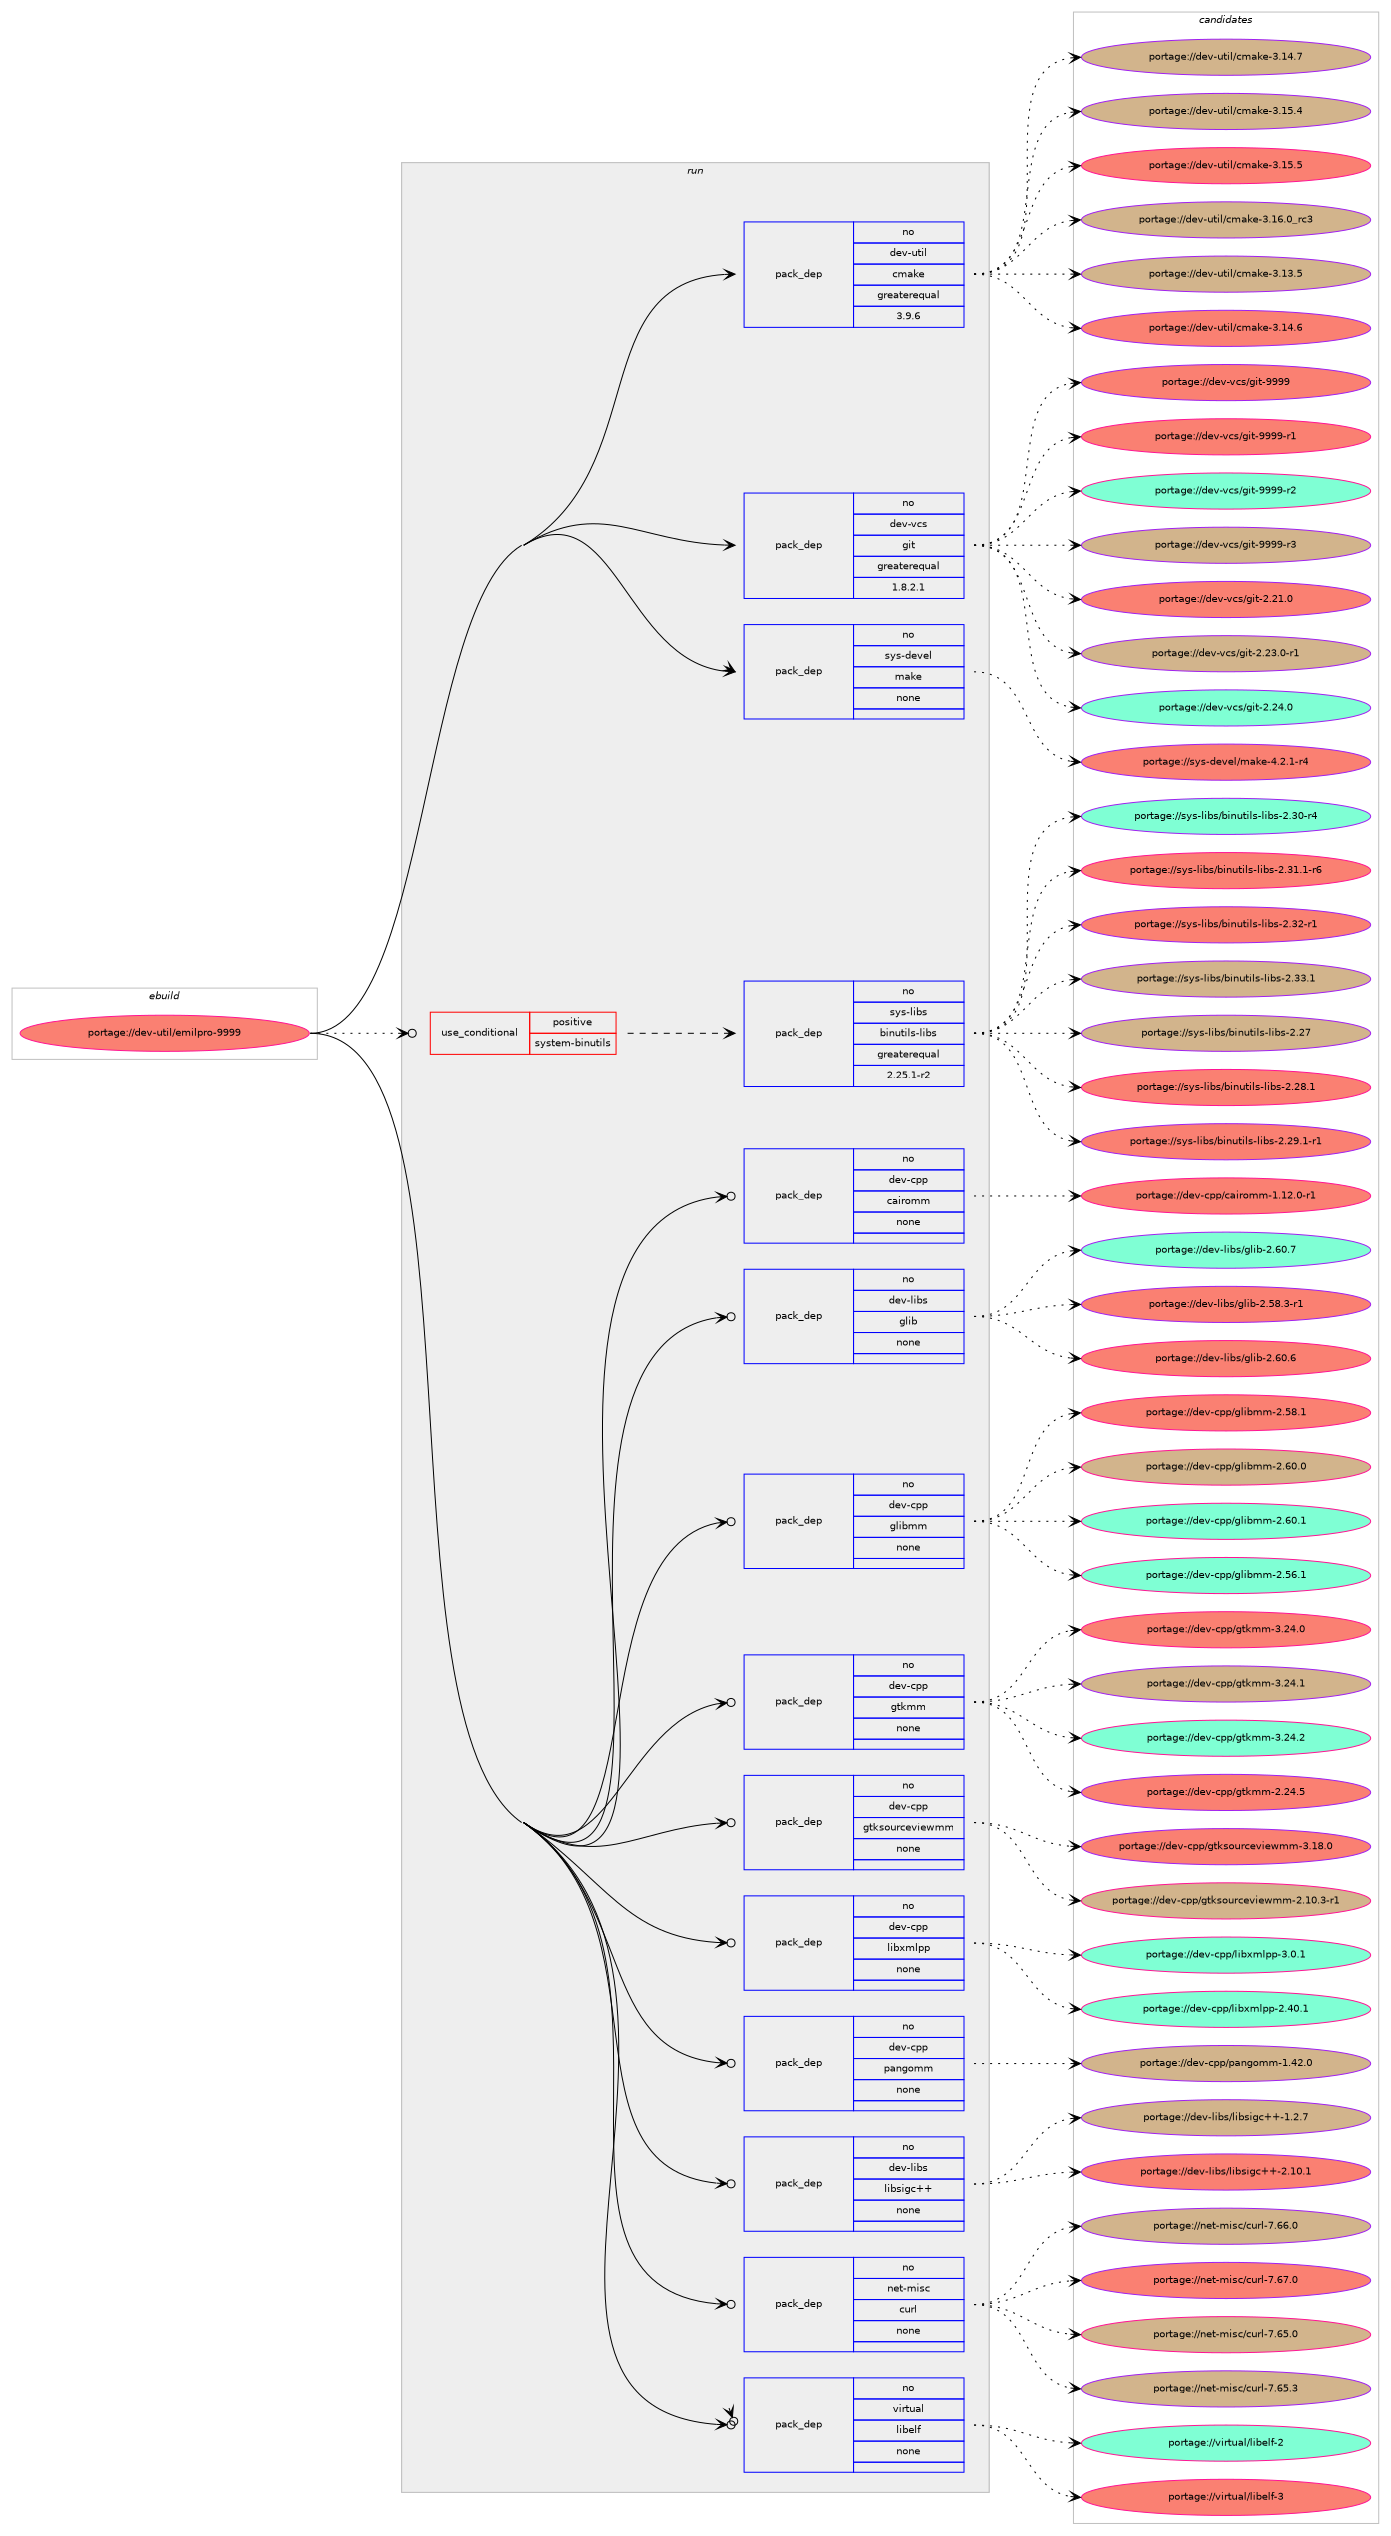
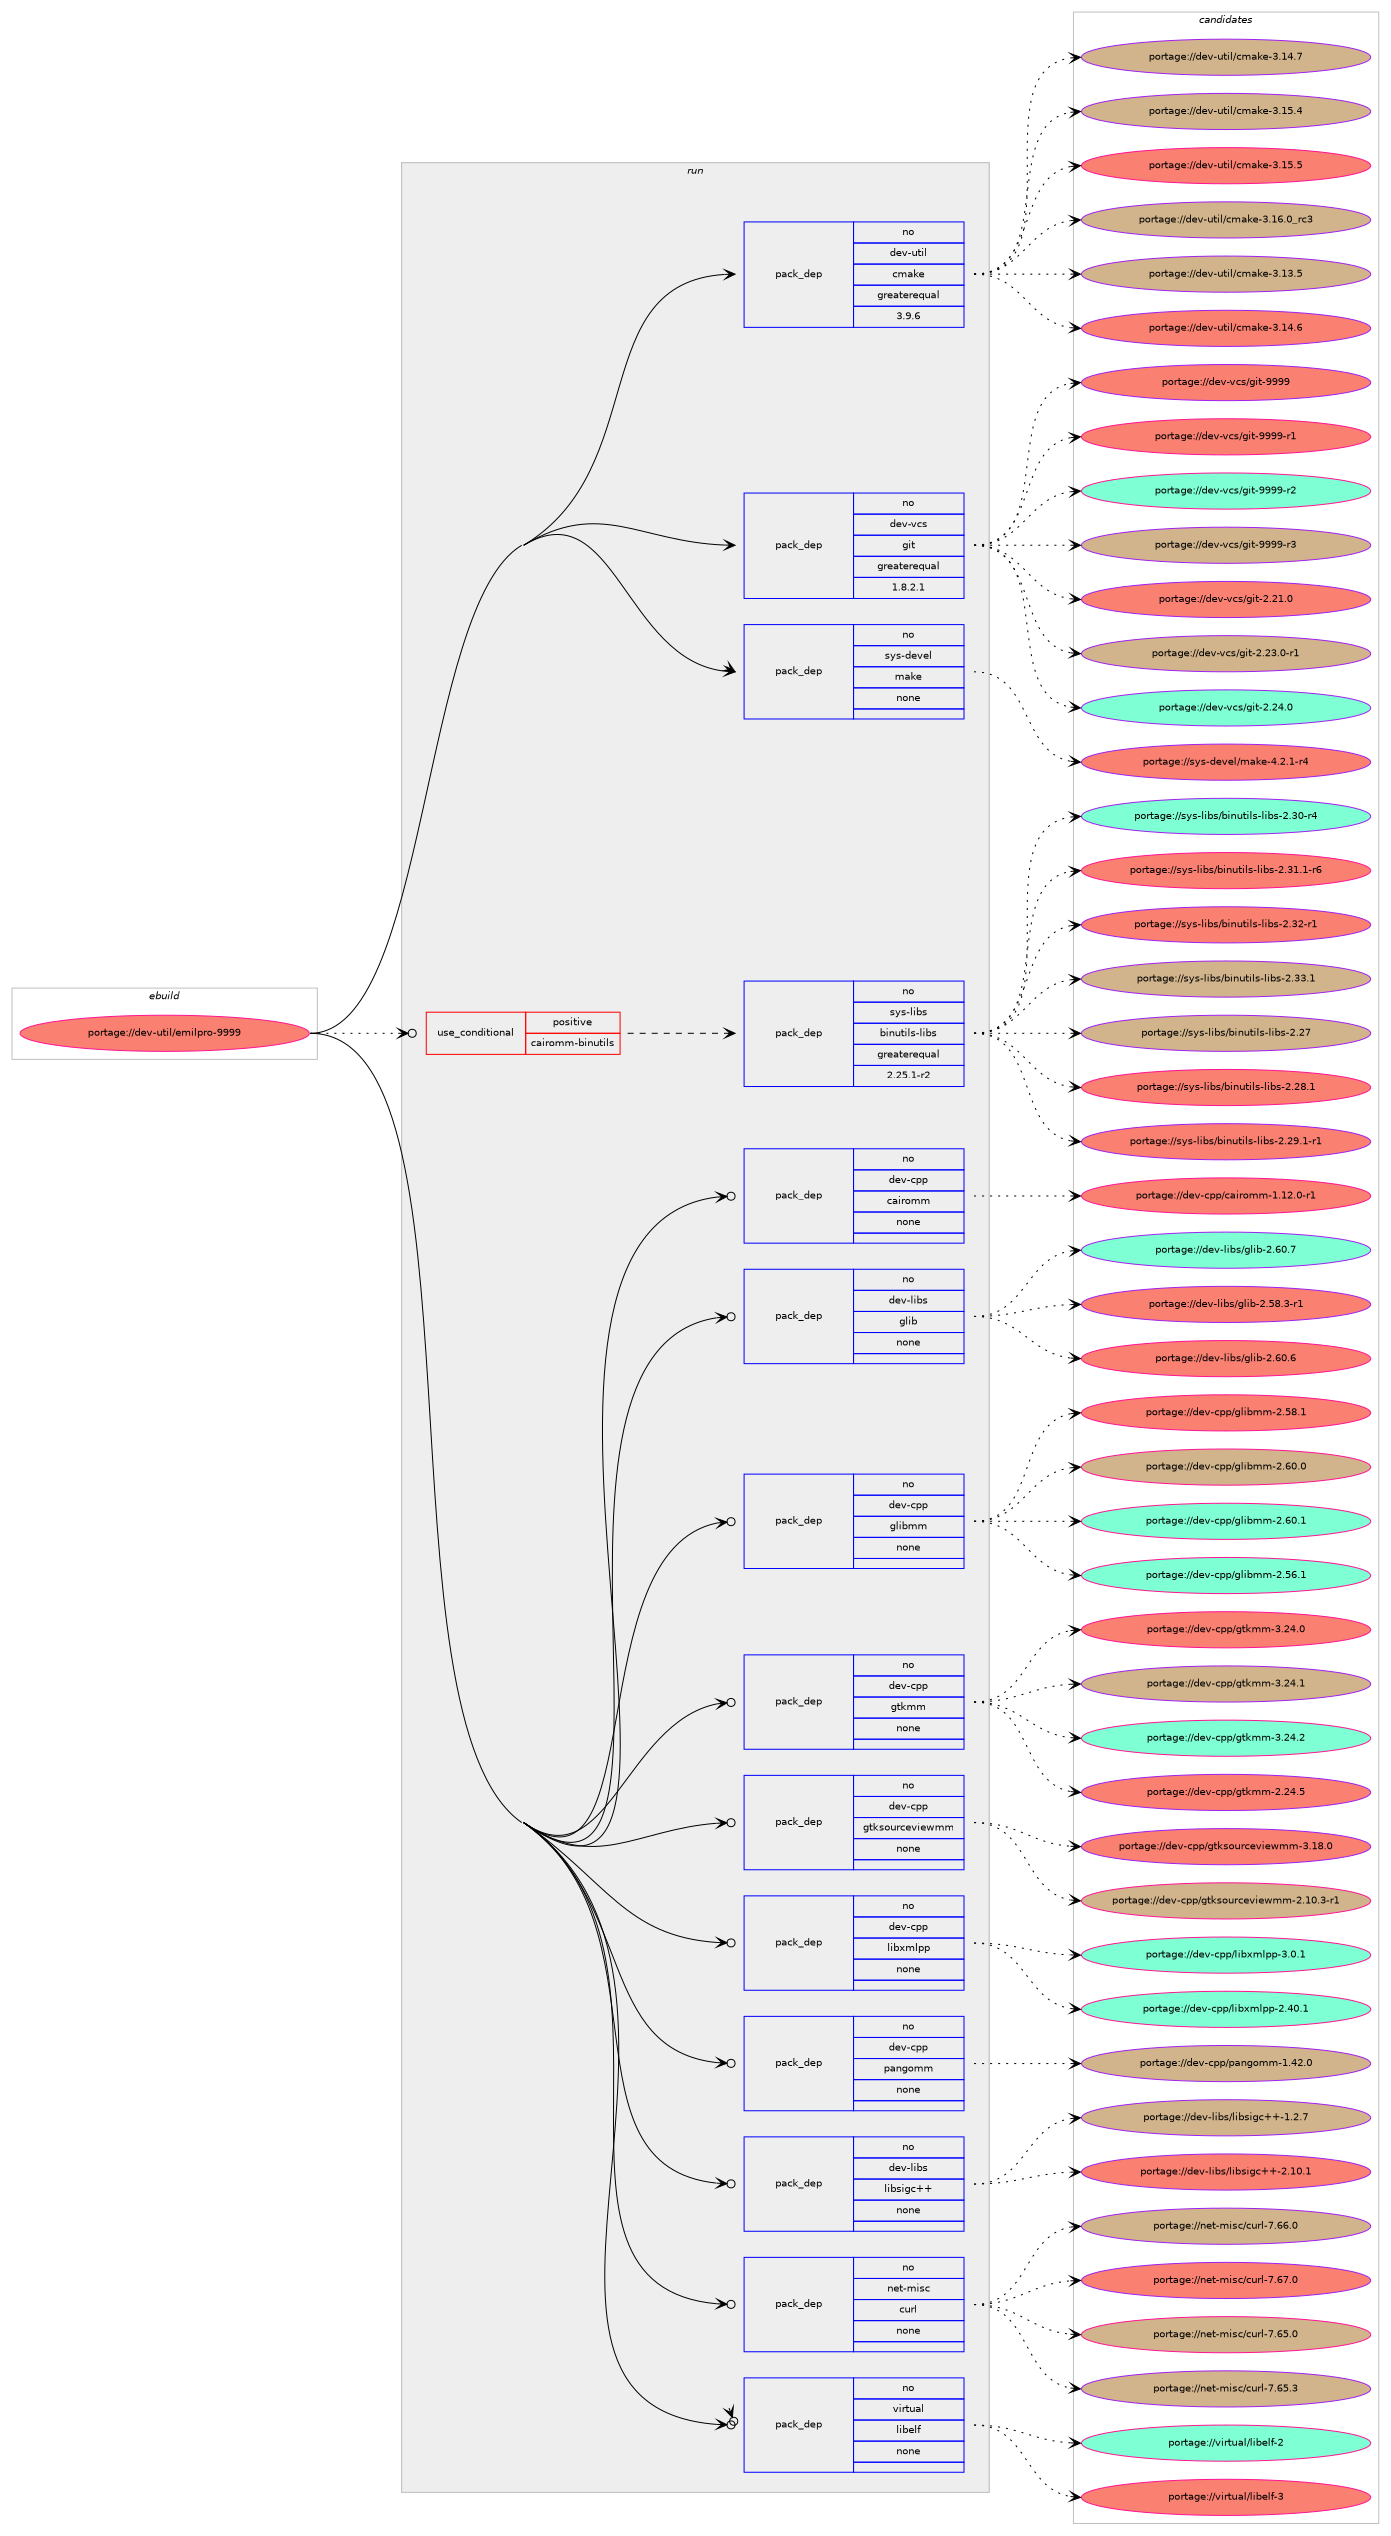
(573, 1043) -> (573, 1043)
